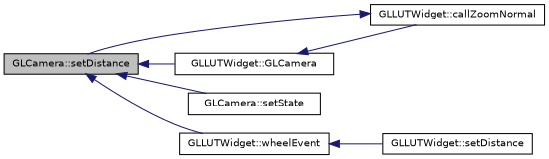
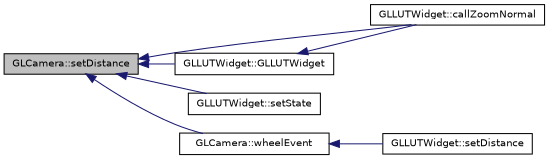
(223, 28) -> (280, 39)
(254, 64) -> (254, 64)
(254, 104) -> (254, 104)
(254, 144) -> (254, 144)
